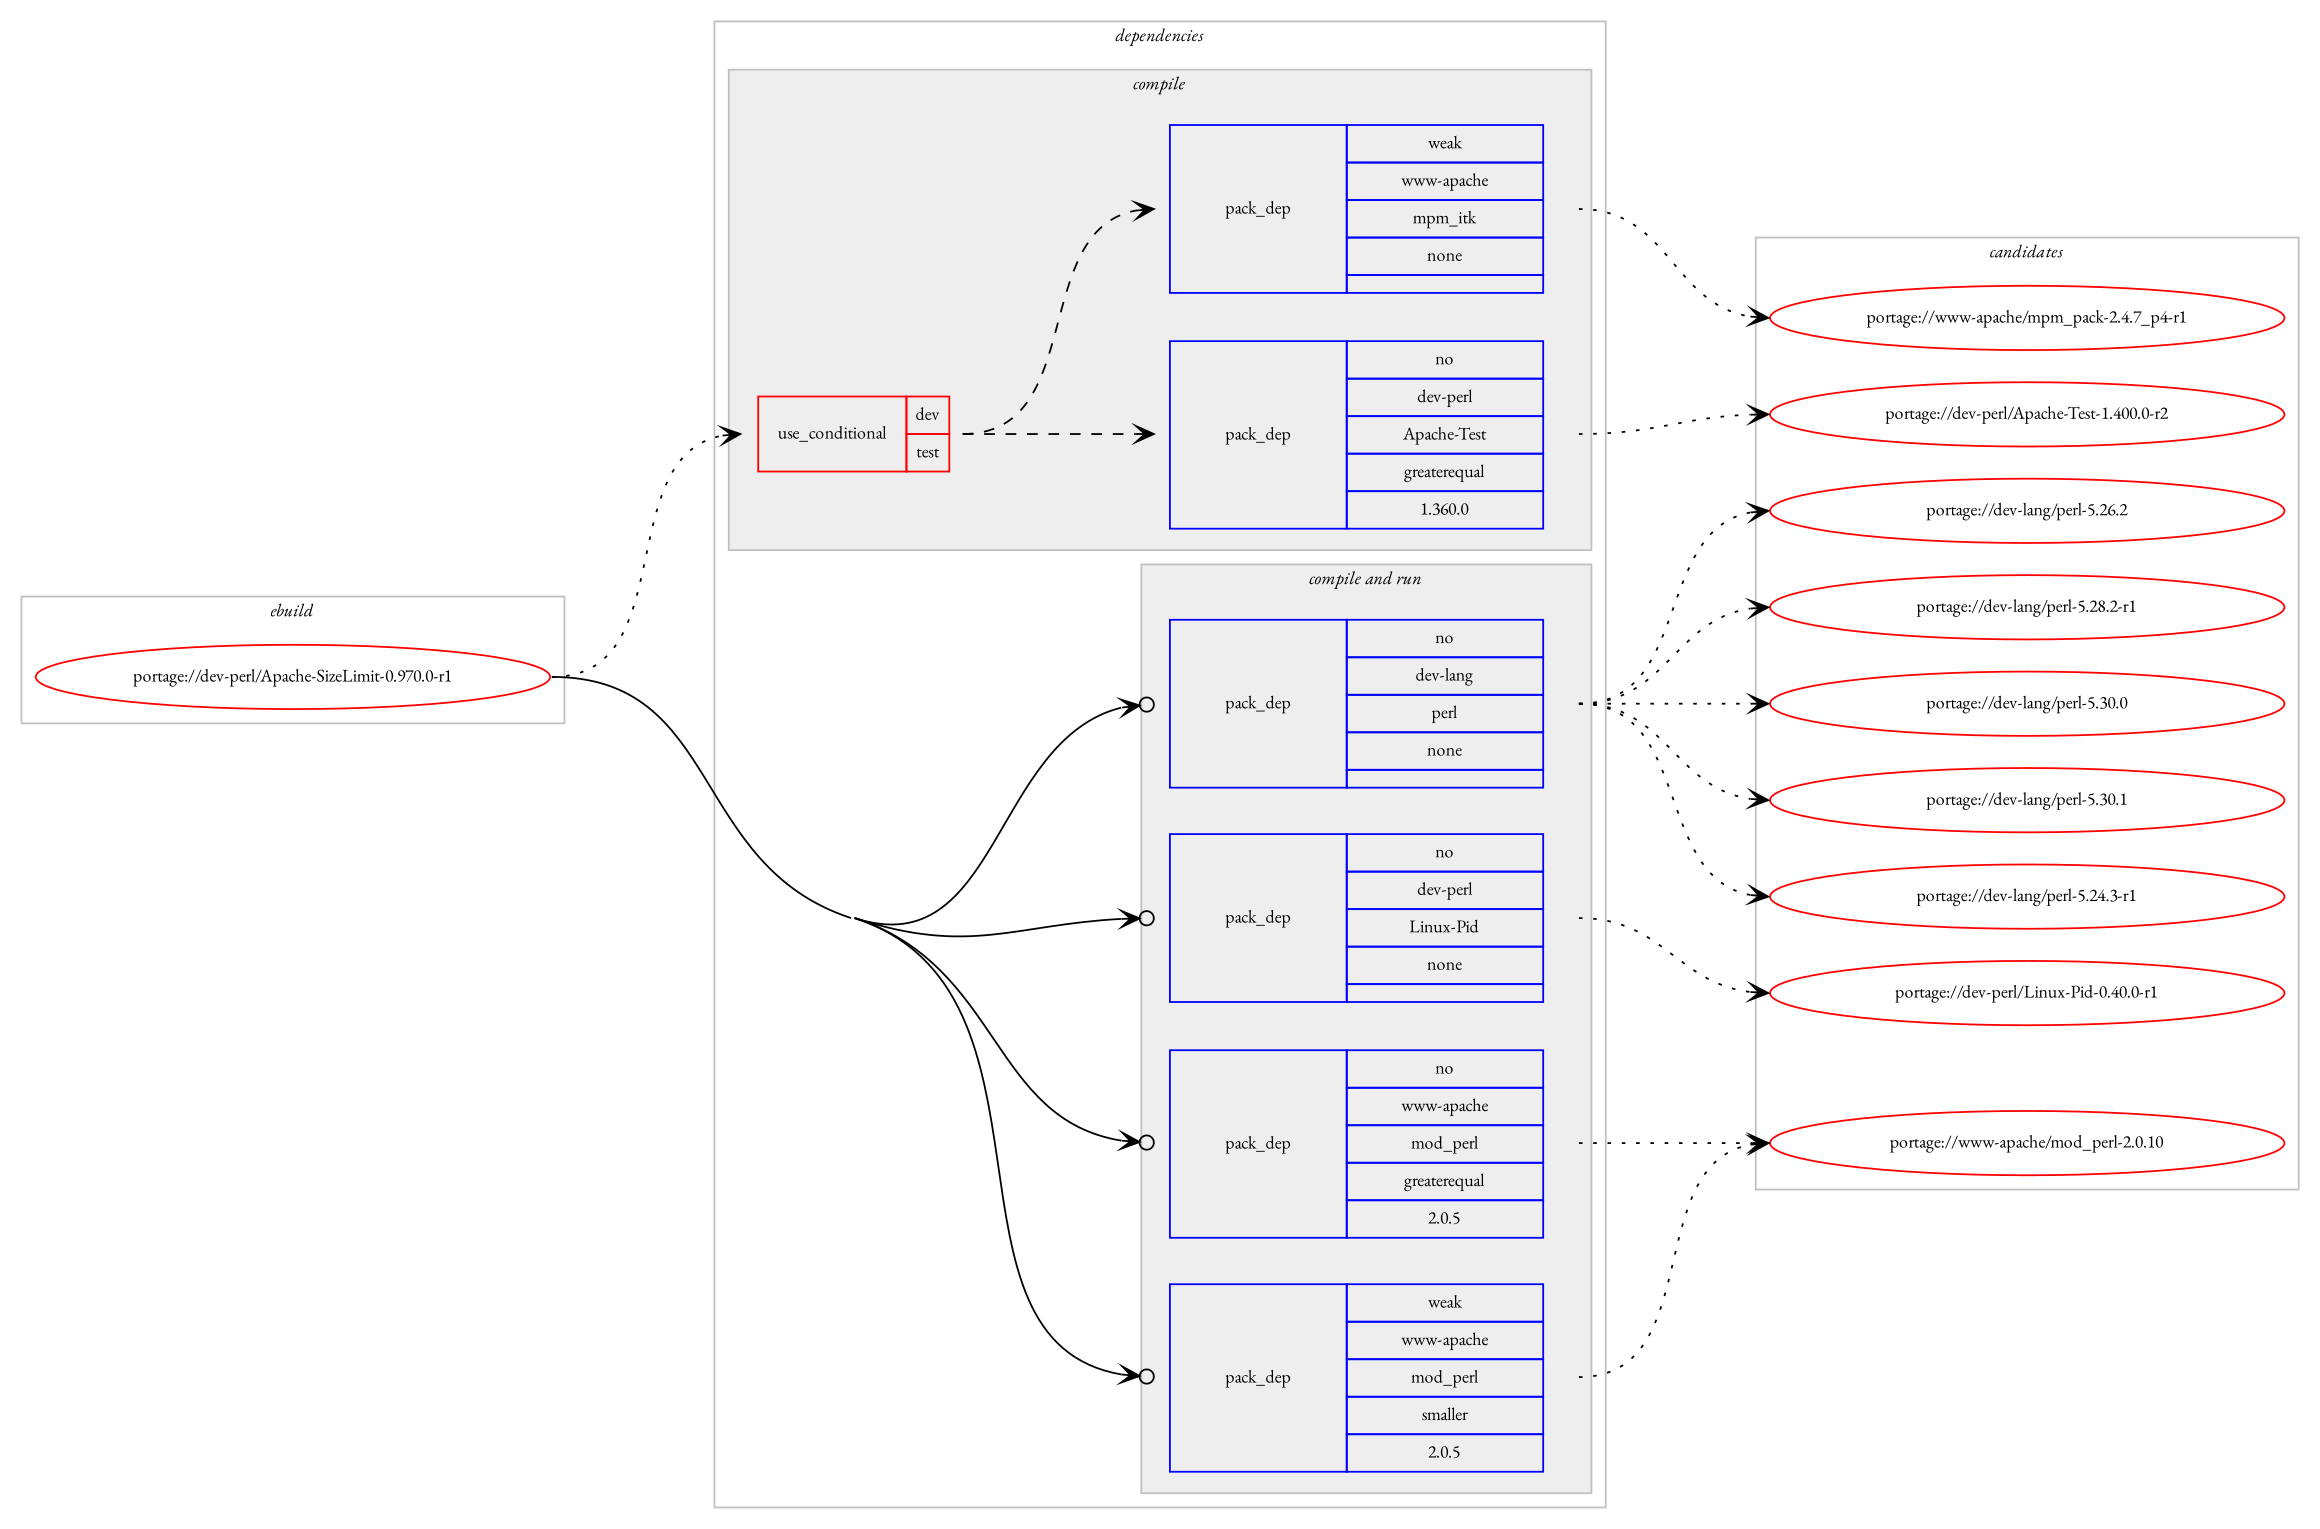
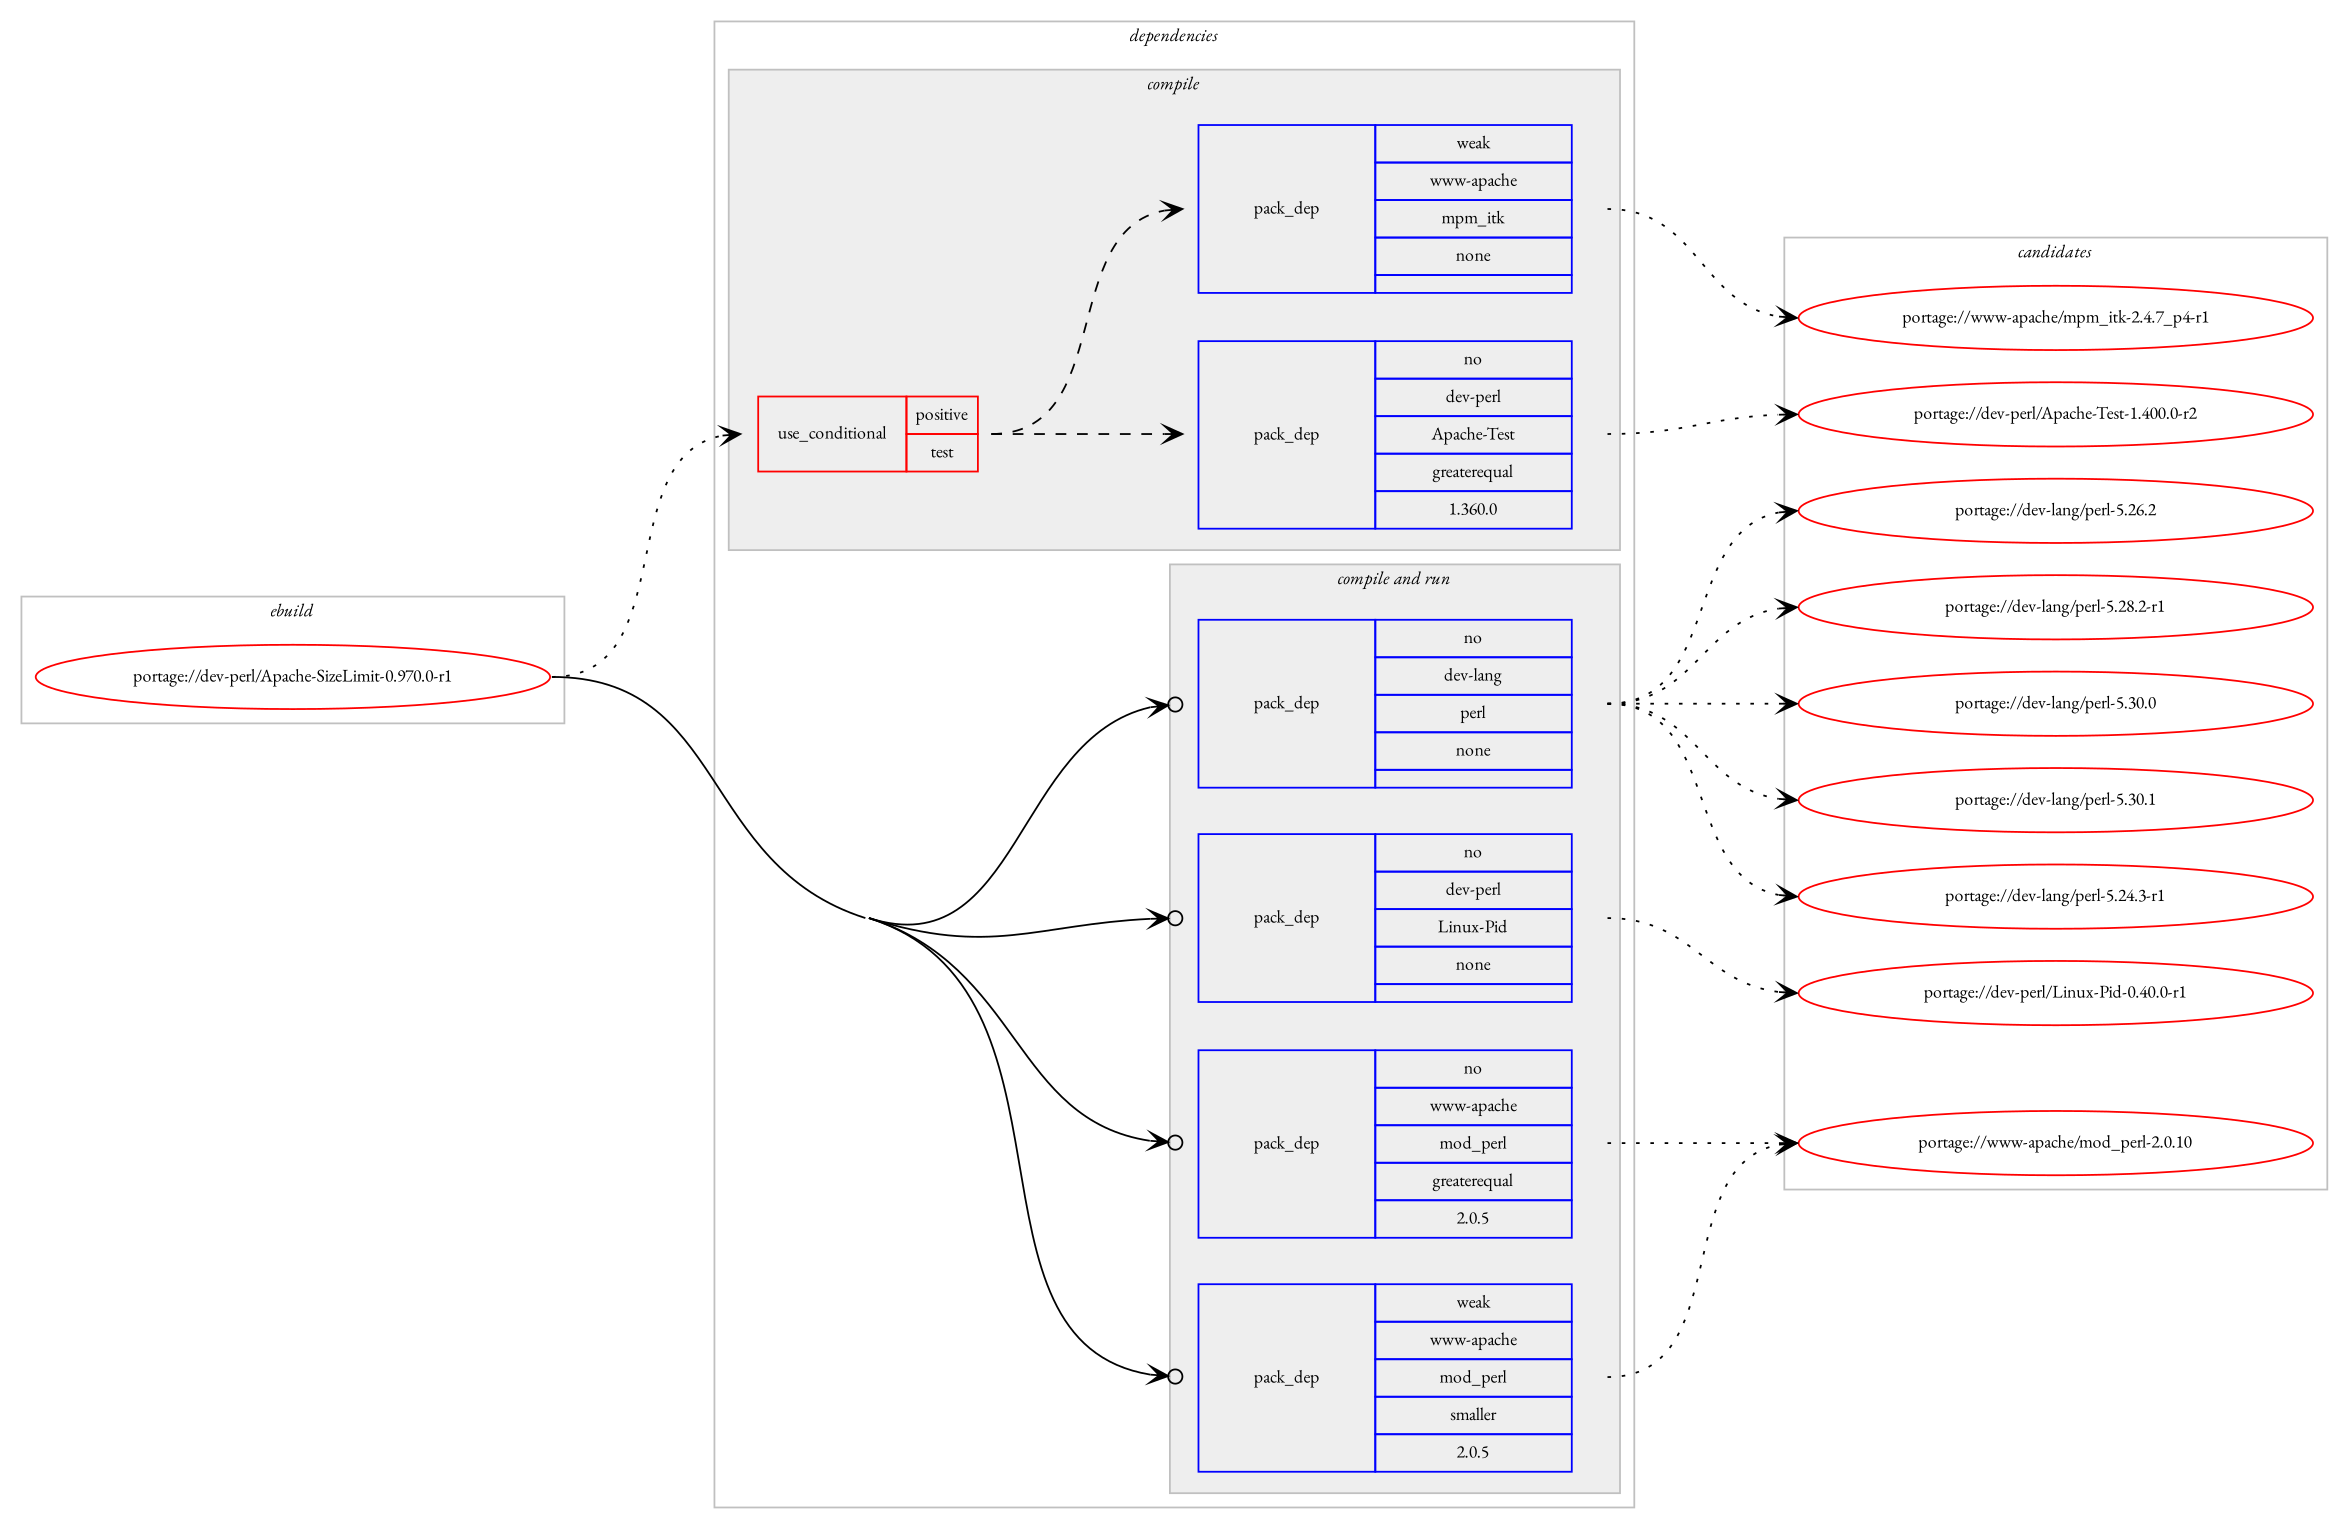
(2027, 318) -> (2056, 318)
(928, 414) -> (942, 414)
